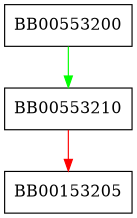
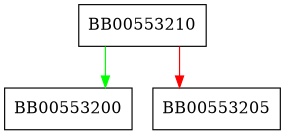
(68, 61) -> (105, 61)
(68, 192) -> (217, 109)
